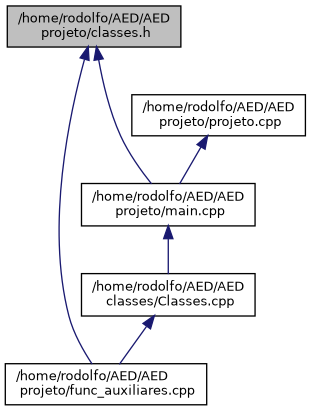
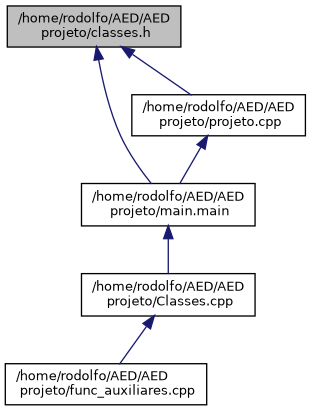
(168, 205) -> (168, 205)
(60, 214) -> (162, 75)
(168, 295) -> (168, 295)
